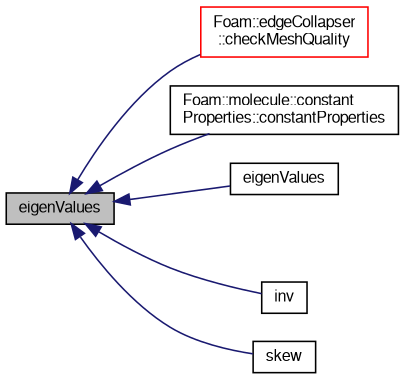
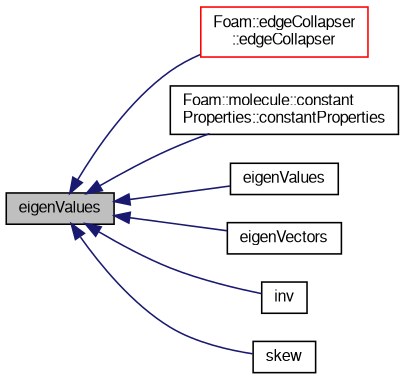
(284, 32) -> (284, 32)
none -> (284, 238)
